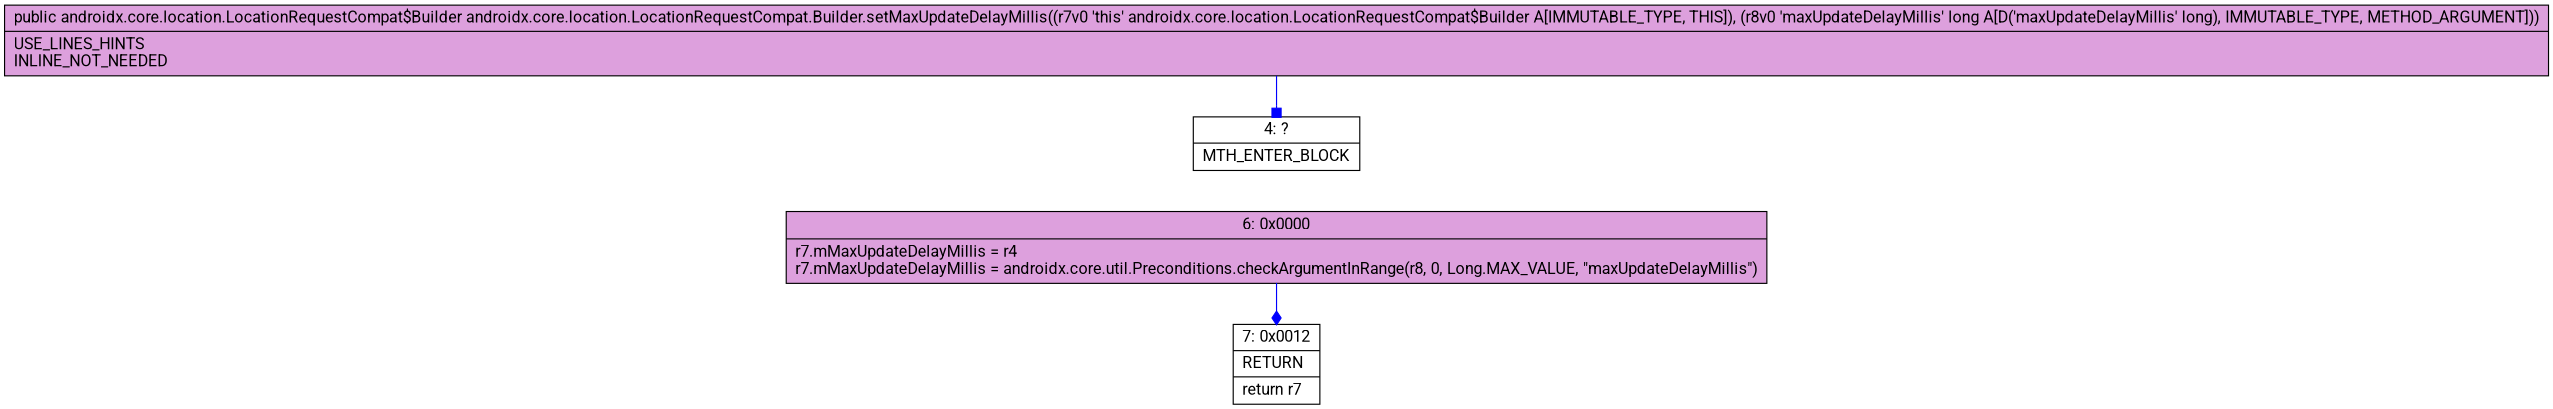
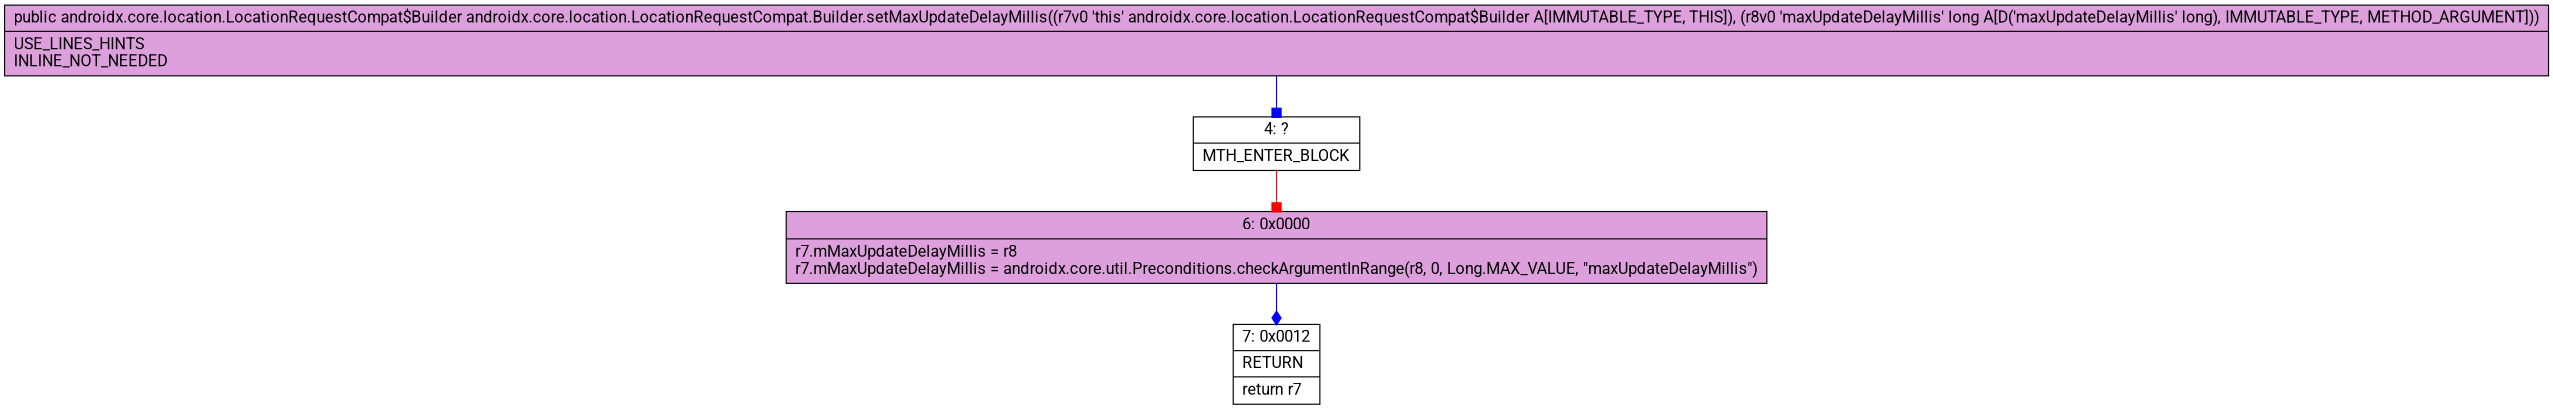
none -> (1277, 185)
(907, 252) -> (907, 252)
